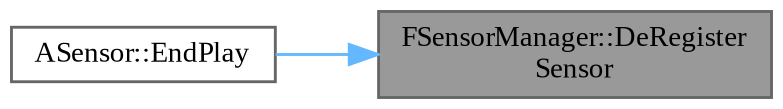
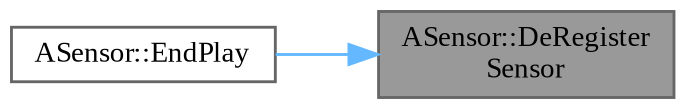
(575, 54) -> (526, 54)
